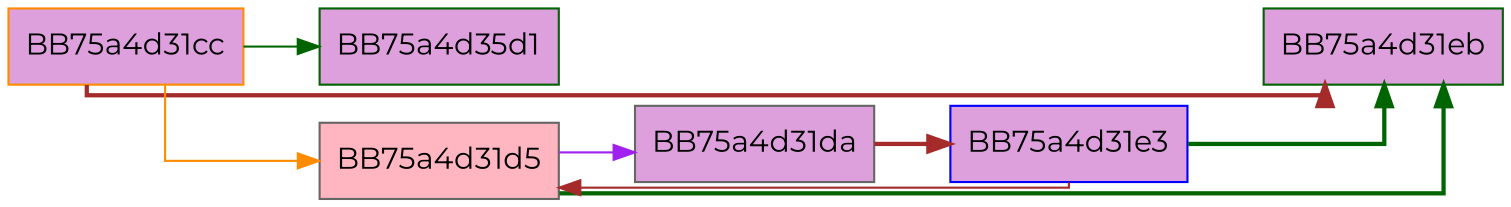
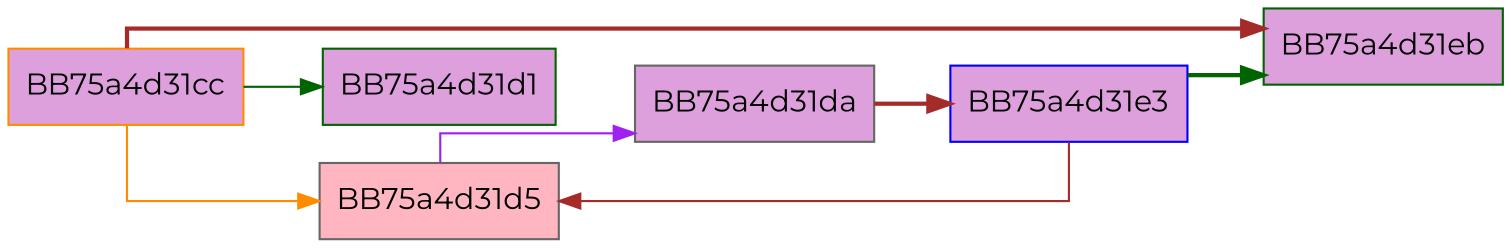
(439, 47) -> (439, 87)
(1094, 193) -> none
